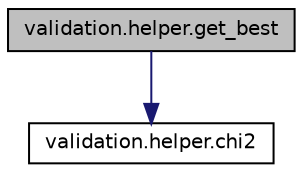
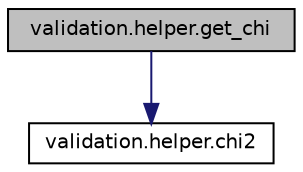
(151, 30) -> (151, 30)
